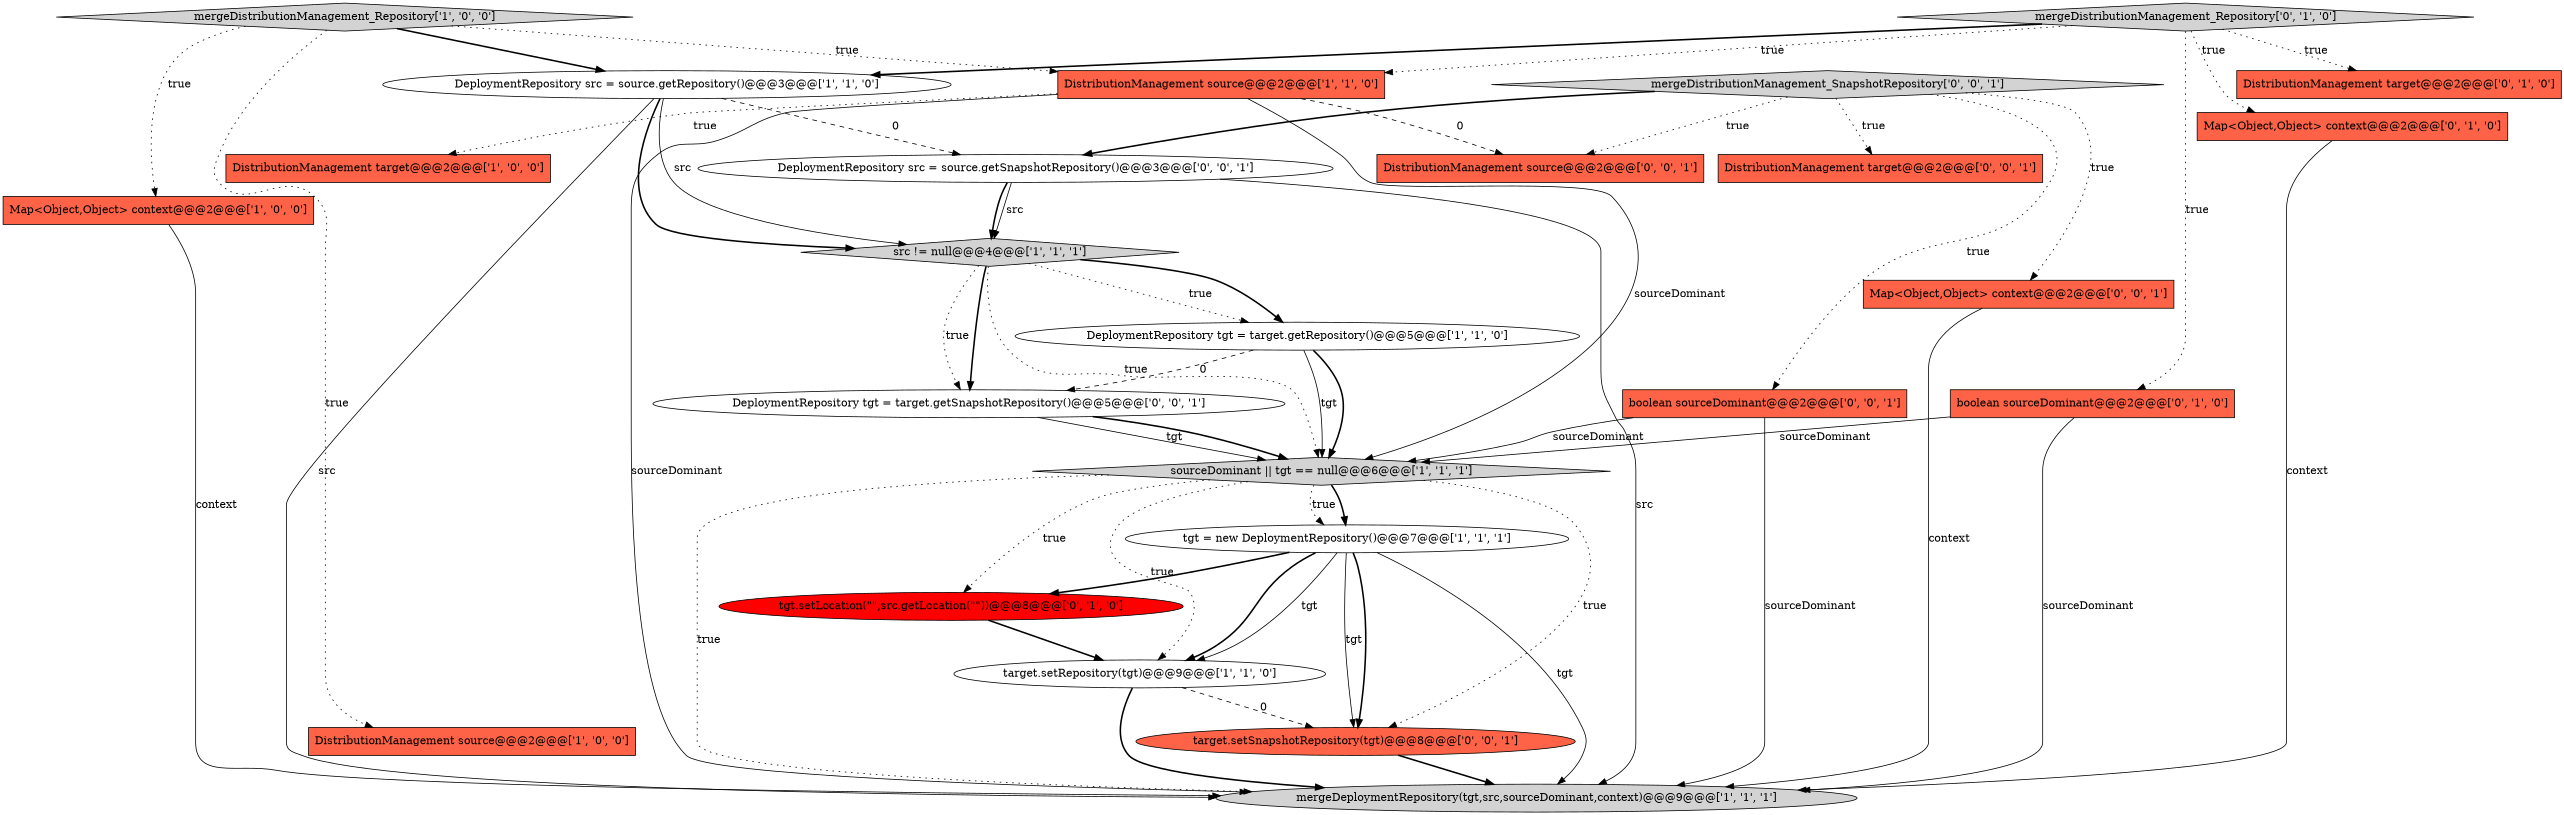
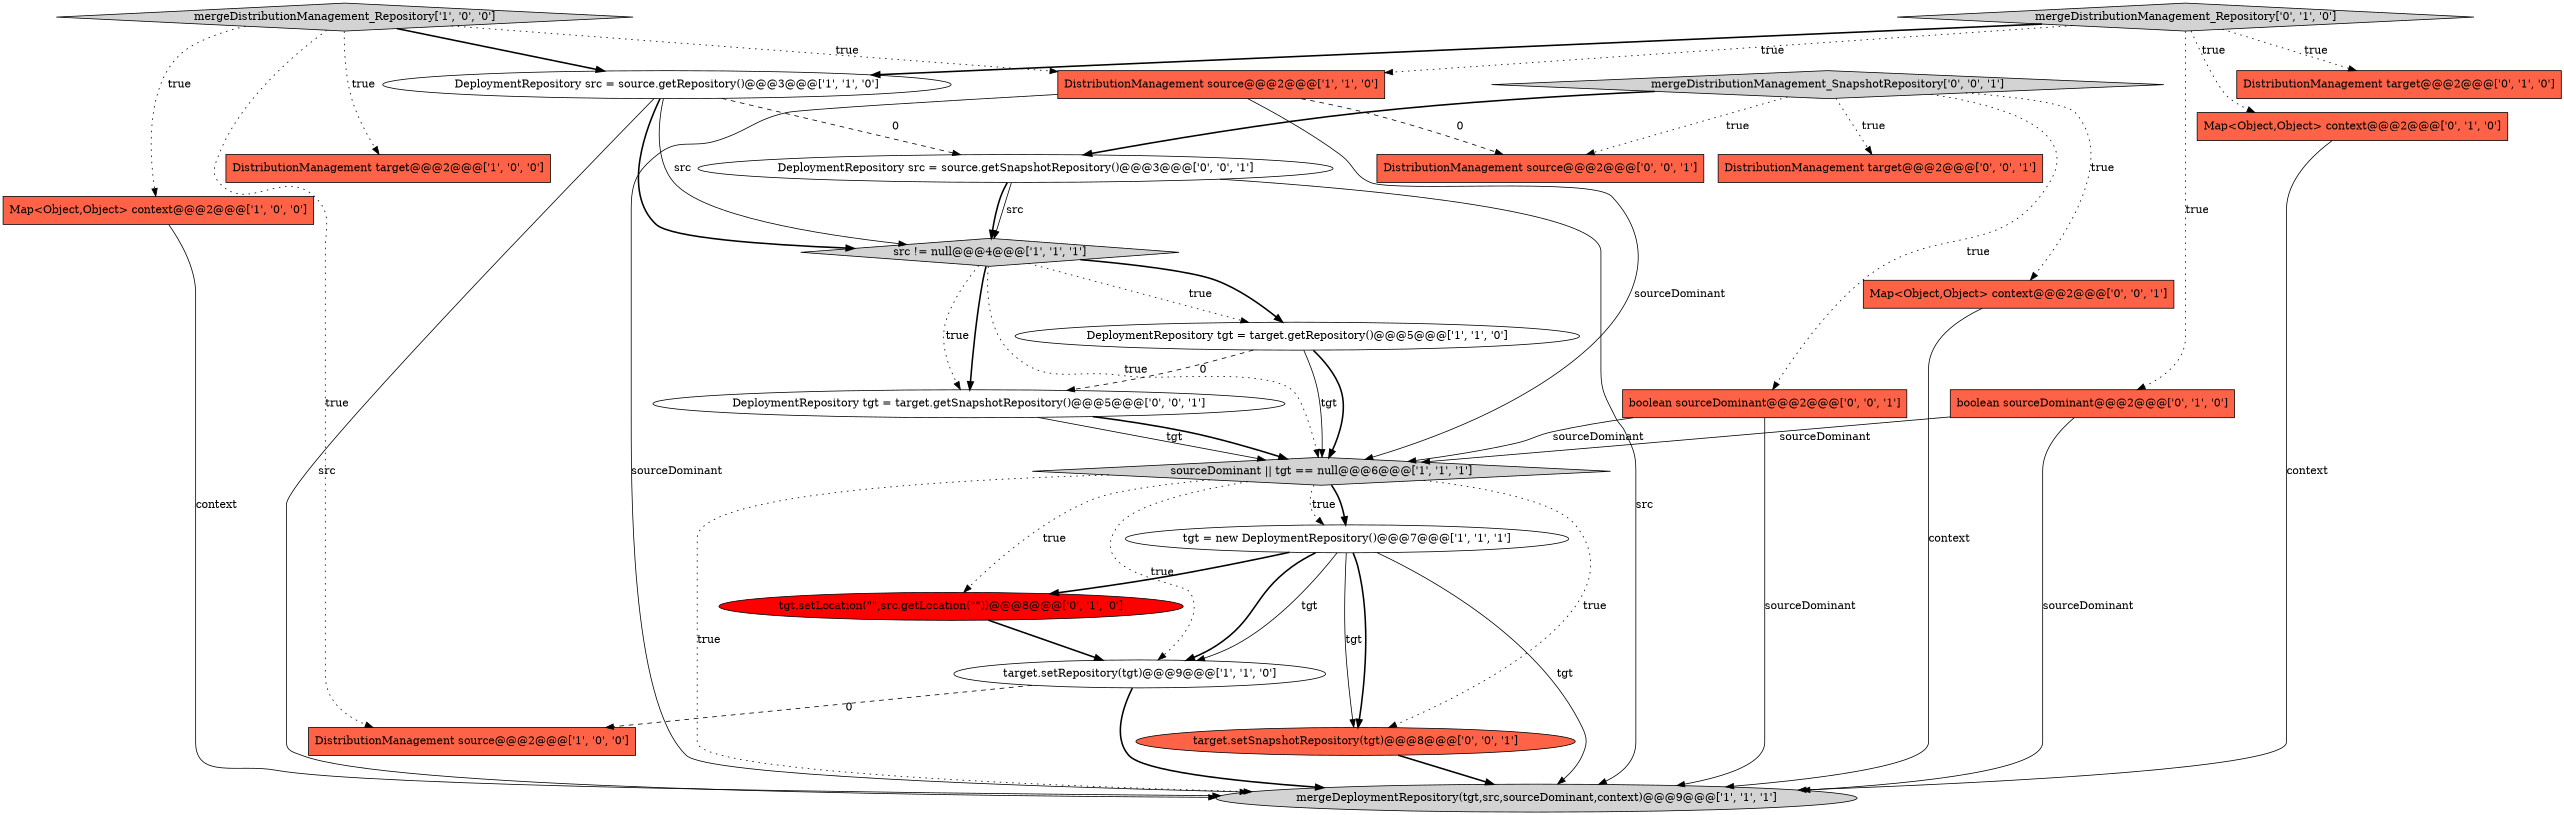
(740, 110) -> (350, 92)
(1244, 706) -> (823, 706)
